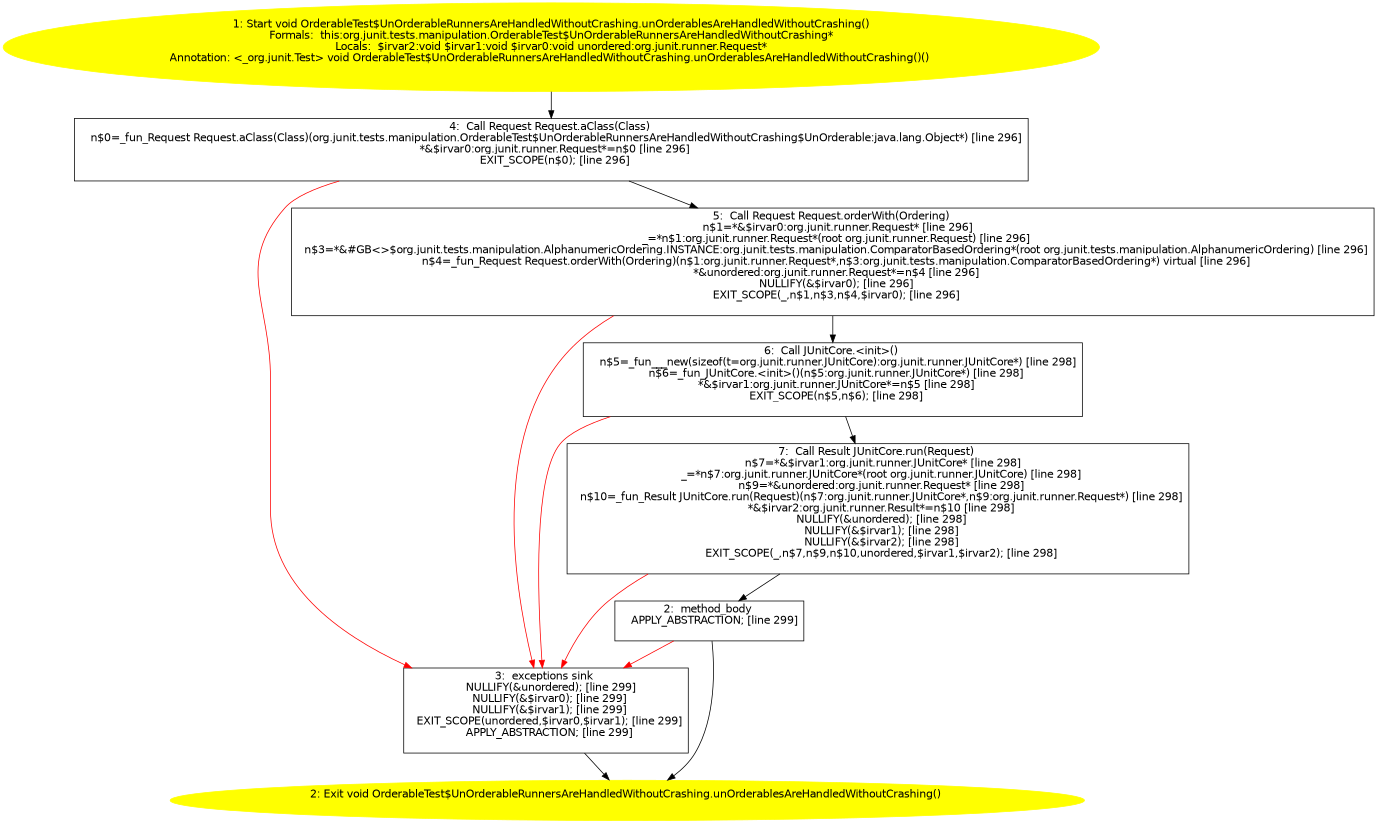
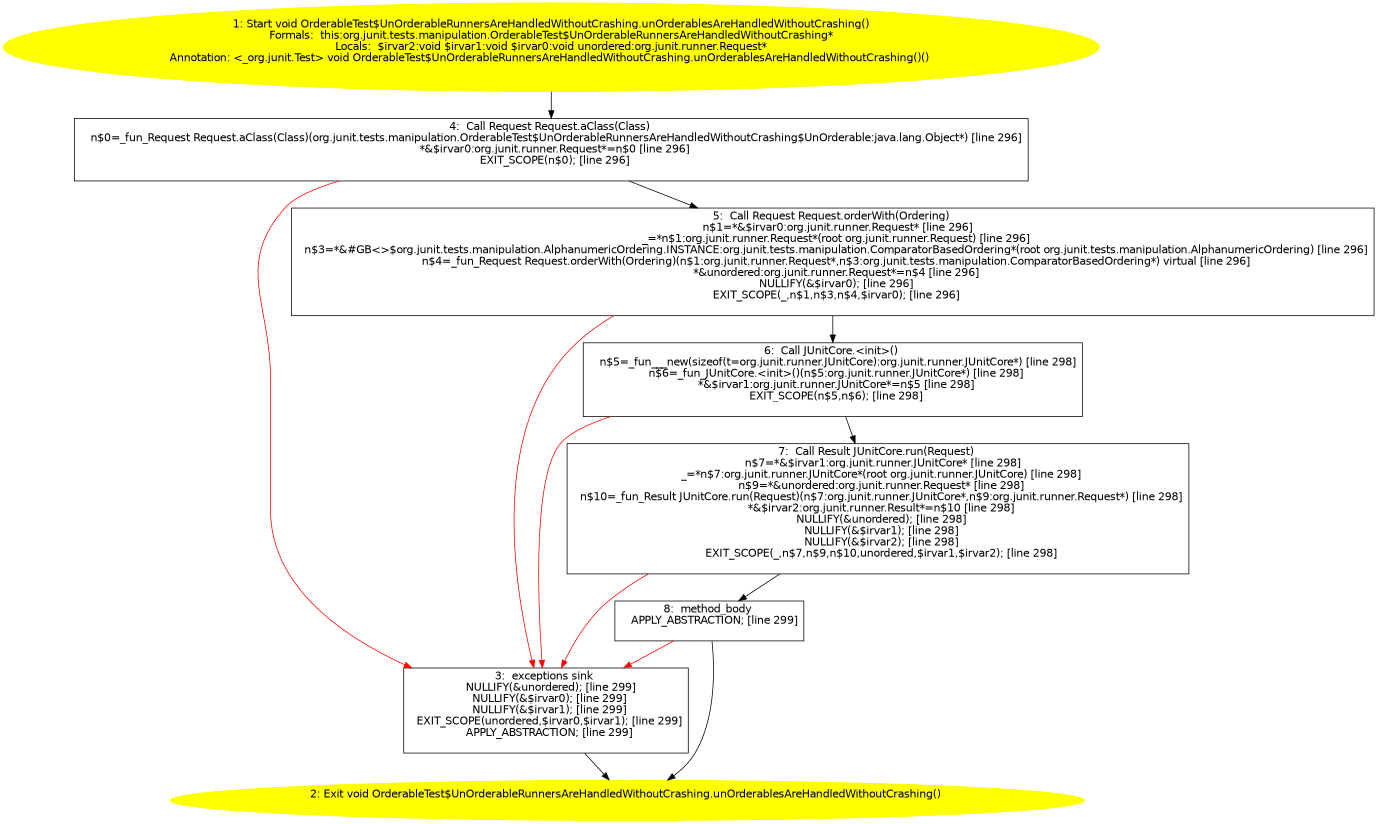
(709, 621) -> (709, 621)
